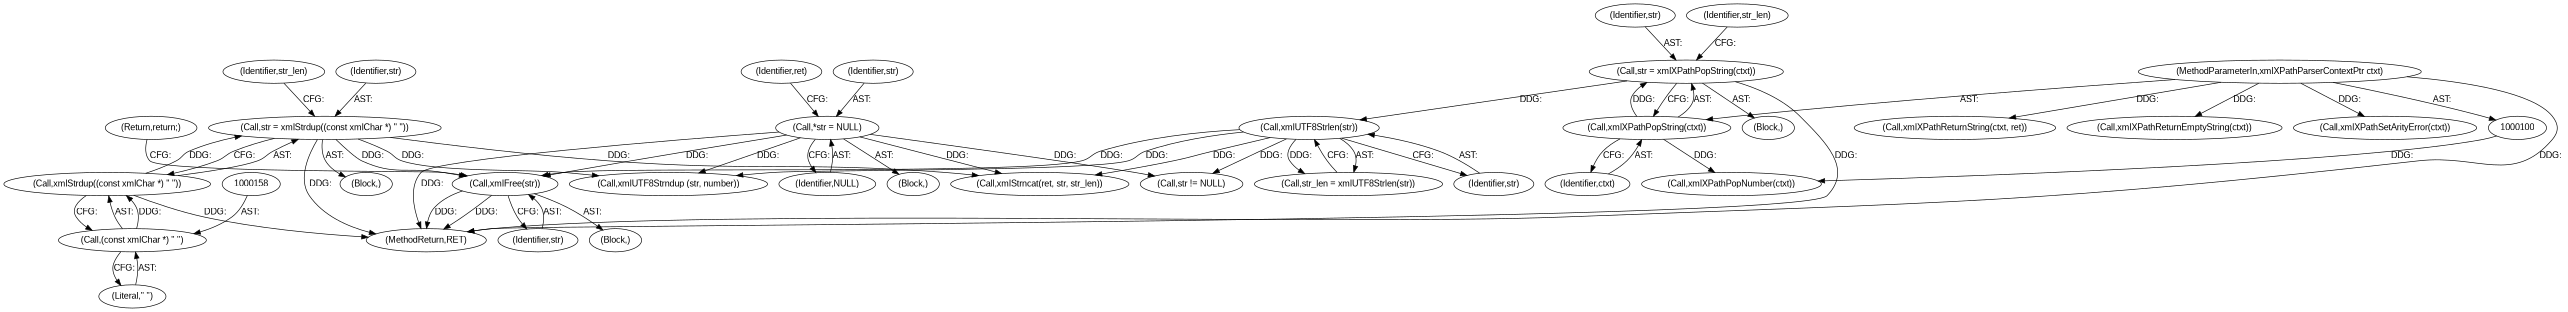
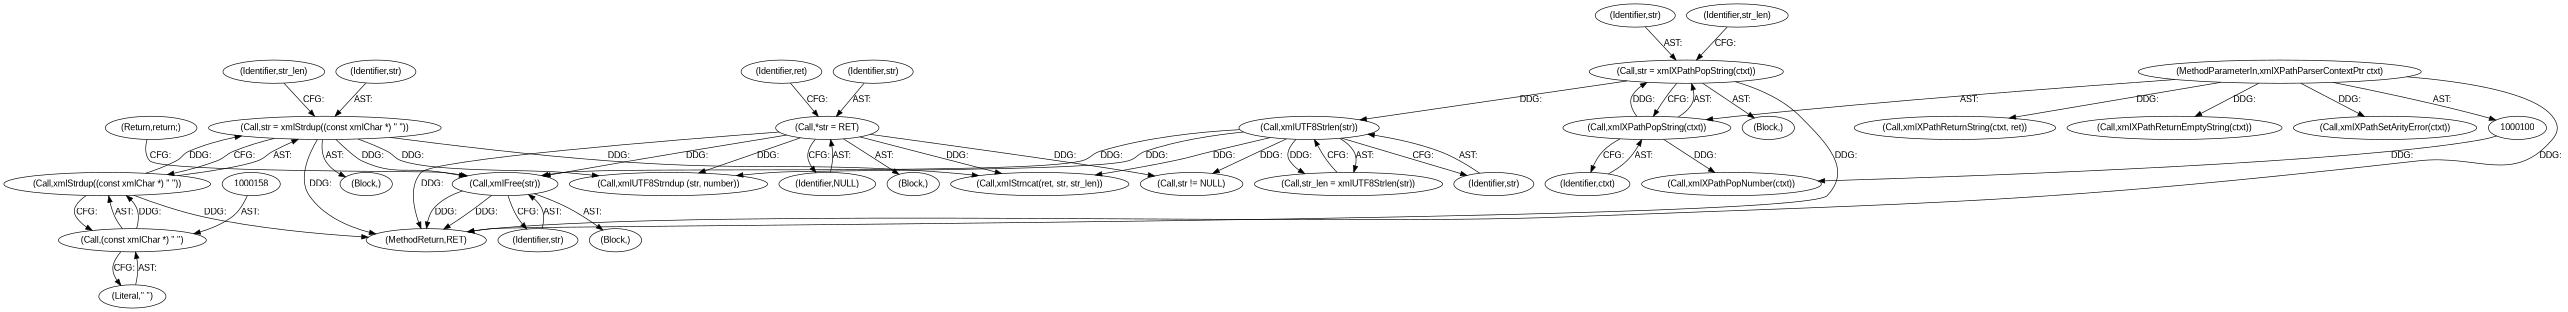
(827, 128) -> (827, 128)
